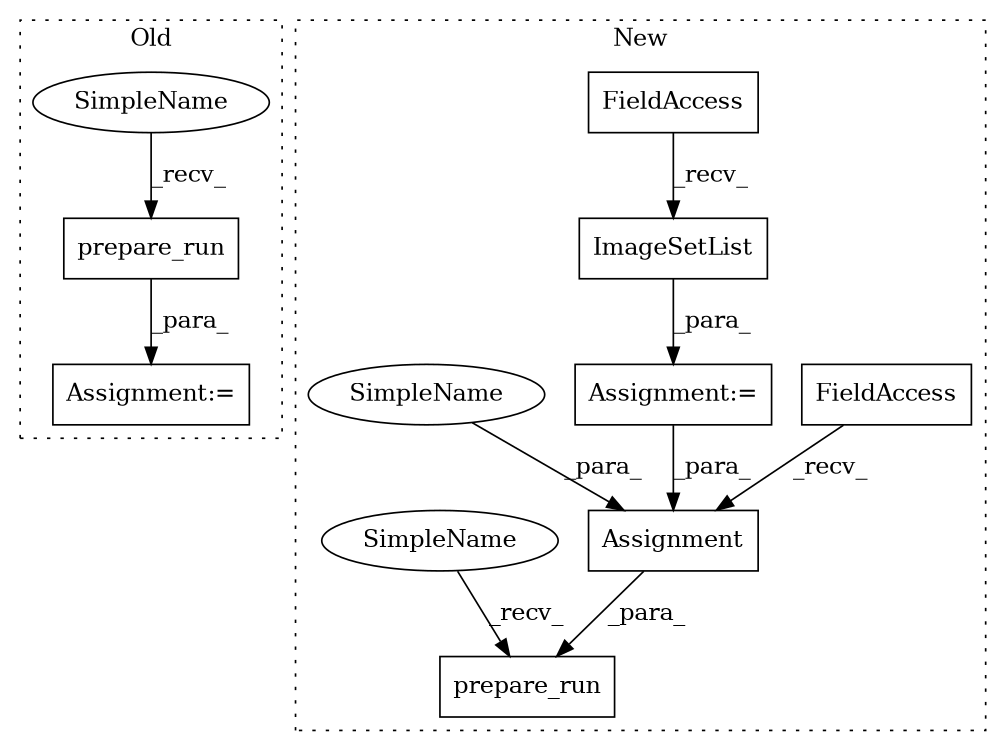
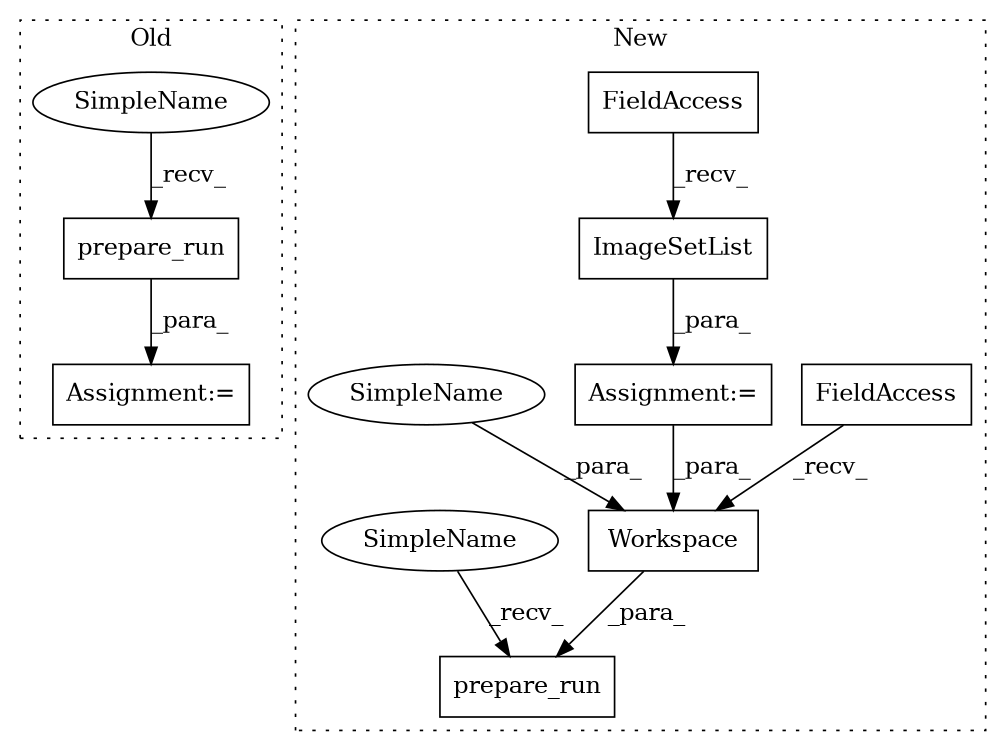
(673, 541) -> (673, 541)
